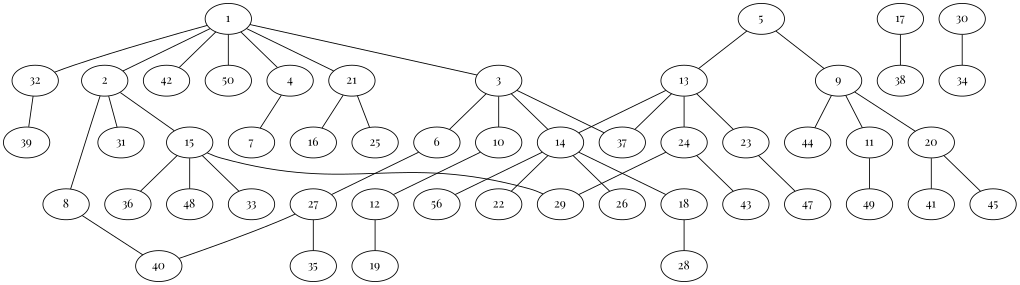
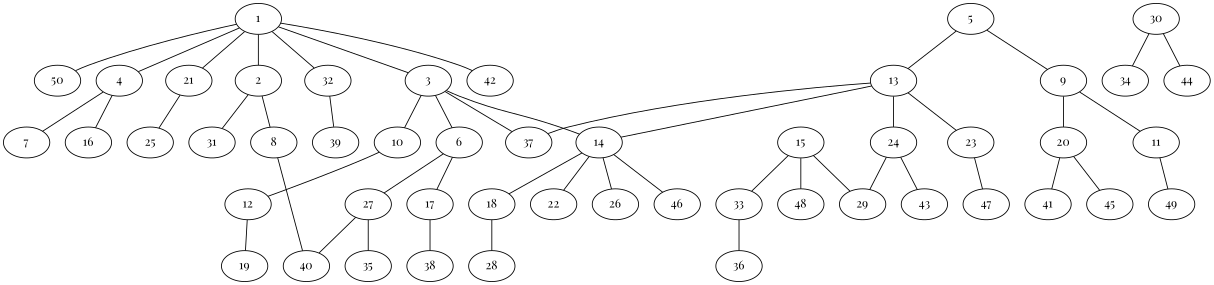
(147, 112) -> none
(333, 112) -> (104, 112)
(823, 112) -> (1172, 50)
(159, 173) -> (739, 235)
none -> (445, 173)
(437, 204) -> (677, 204)
